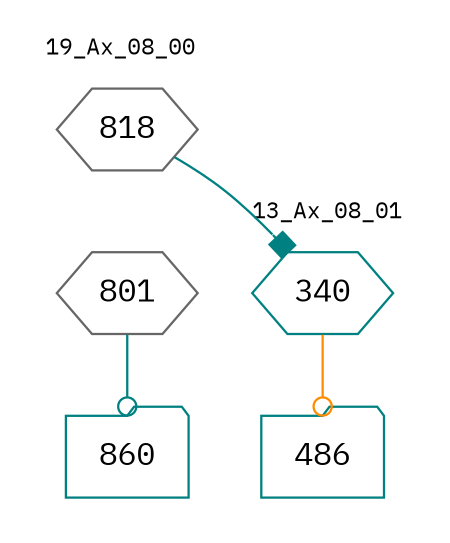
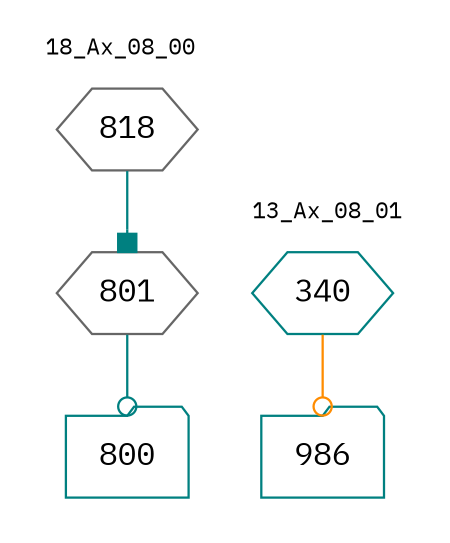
(122, 49) -> (122, 49)
(248, 210) -> (127, 200)
(127, 457) -> (127, 457)
(323, 457) -> (323, 457)
